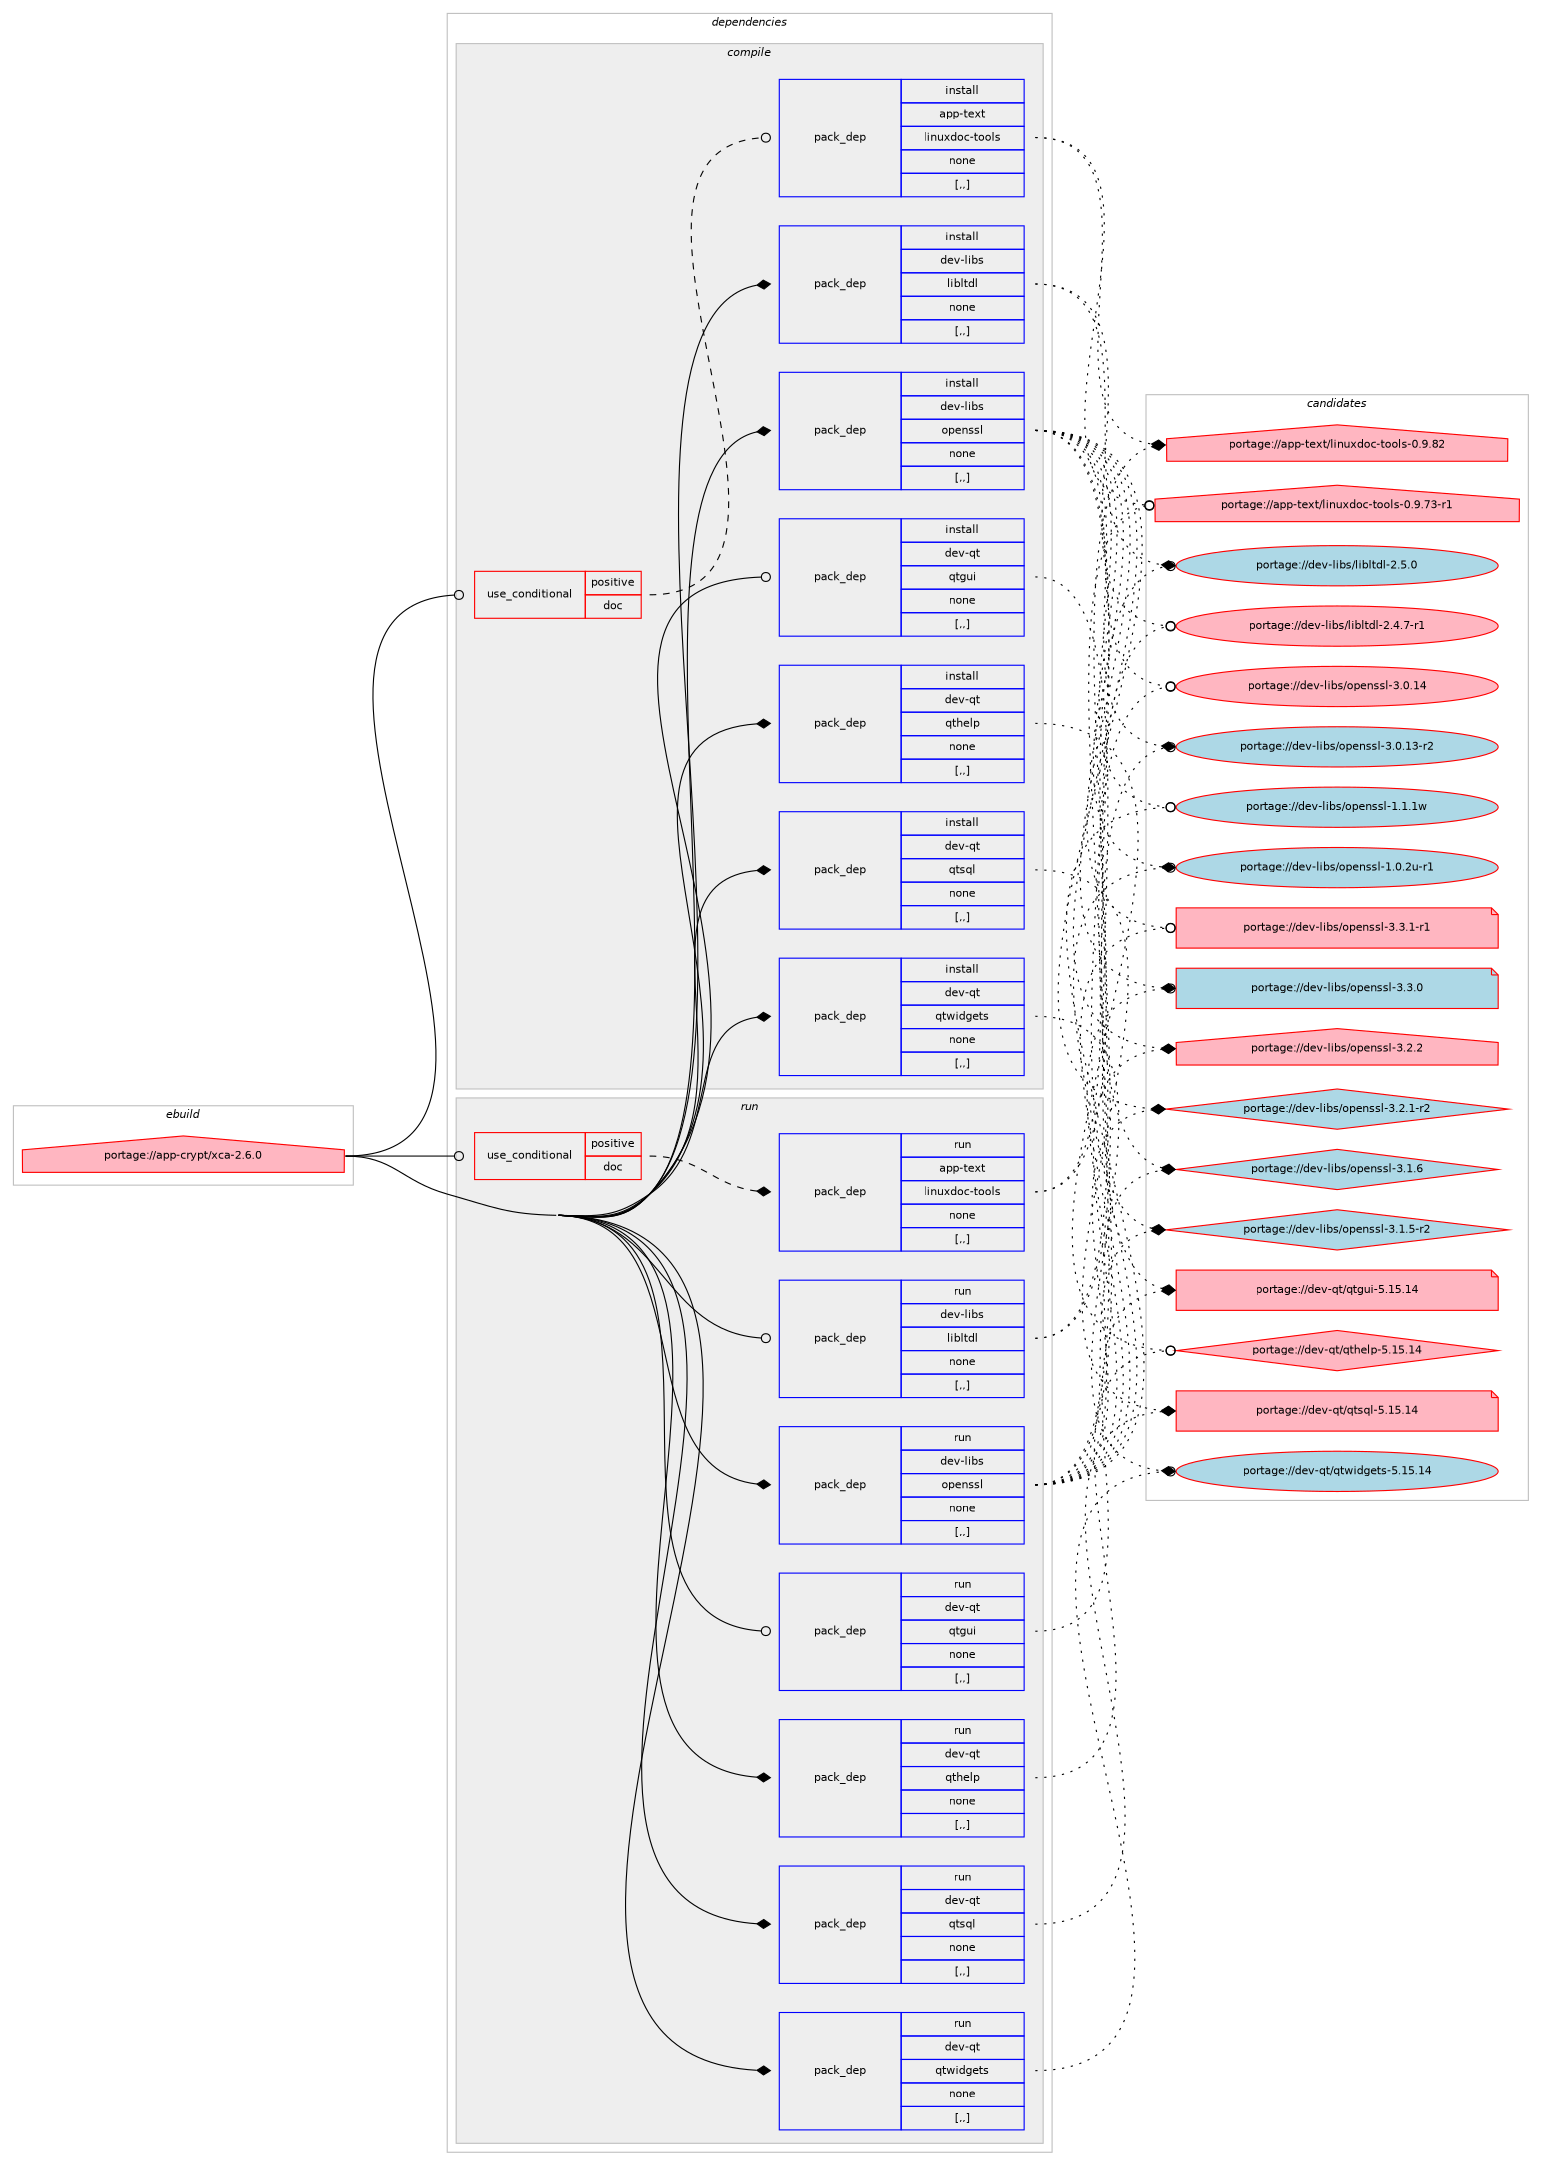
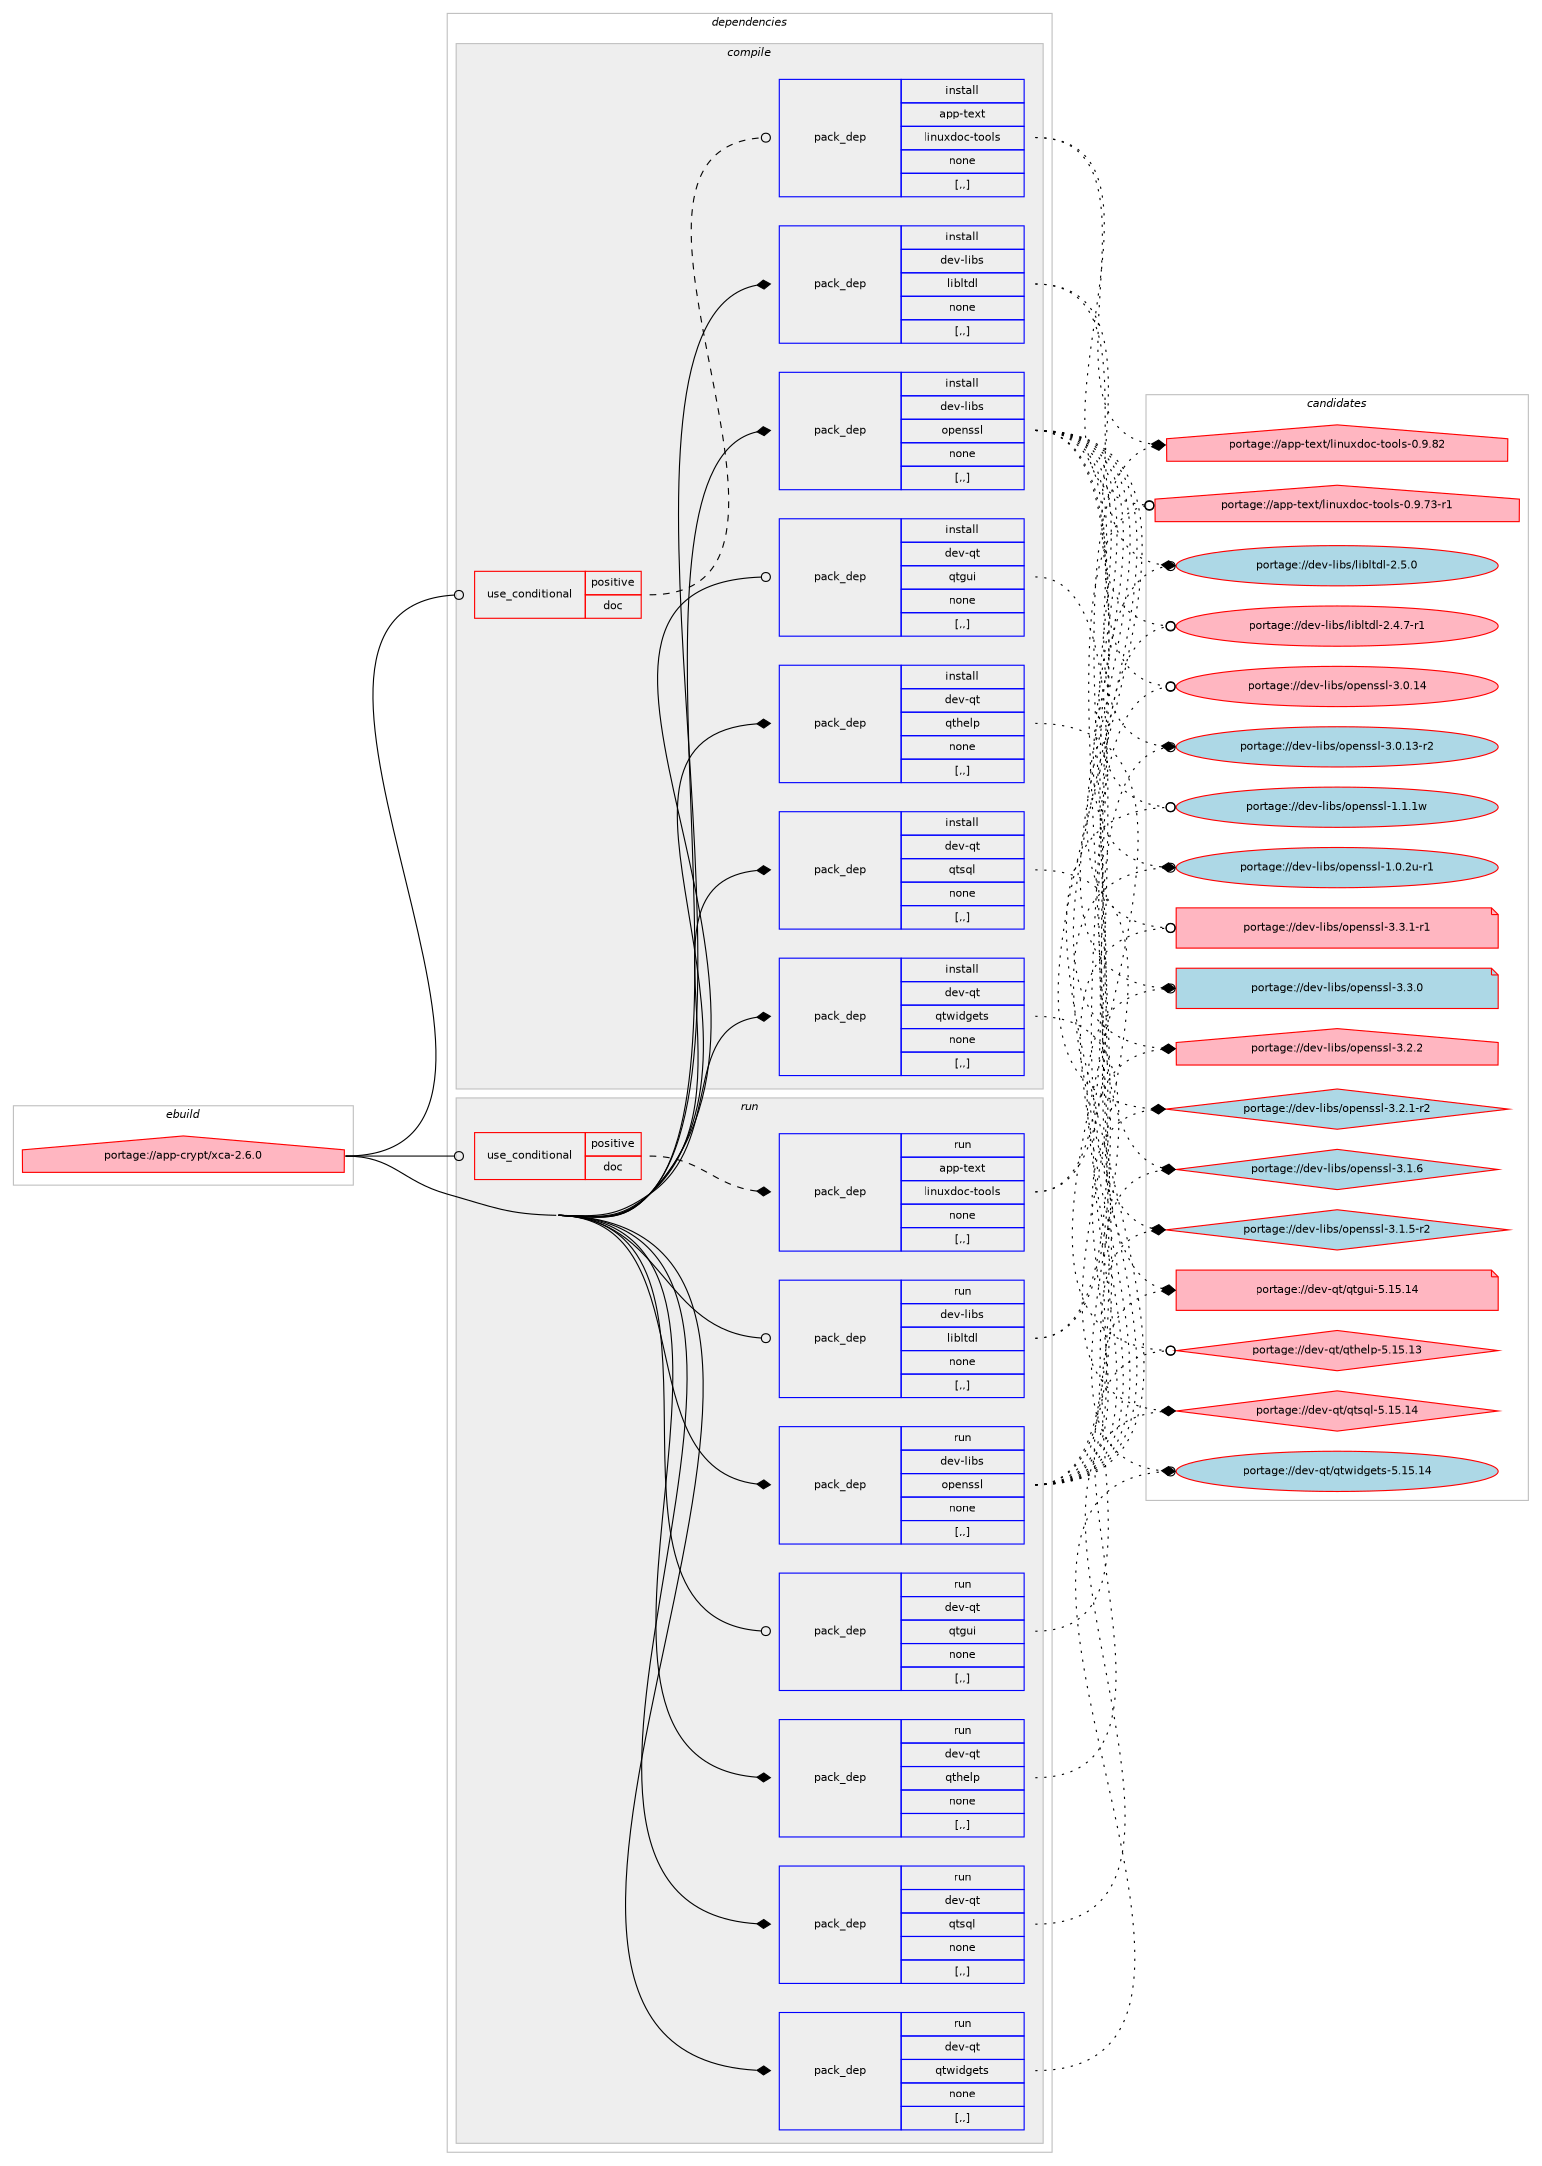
(1337, 1351) -> (1337, 1351)
(1337, 1411) -> (1337, 1411)
